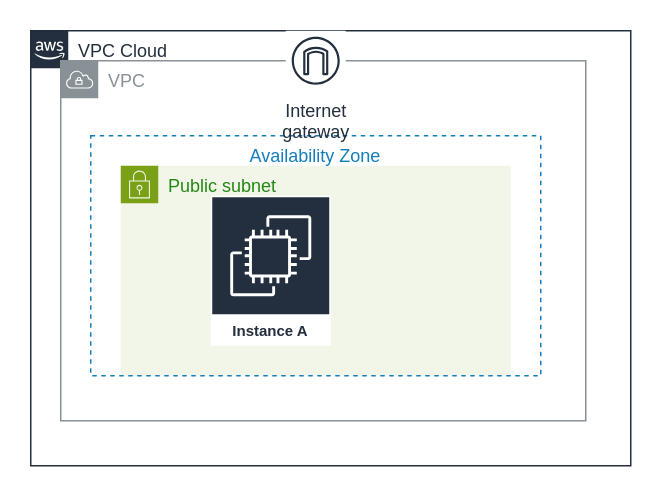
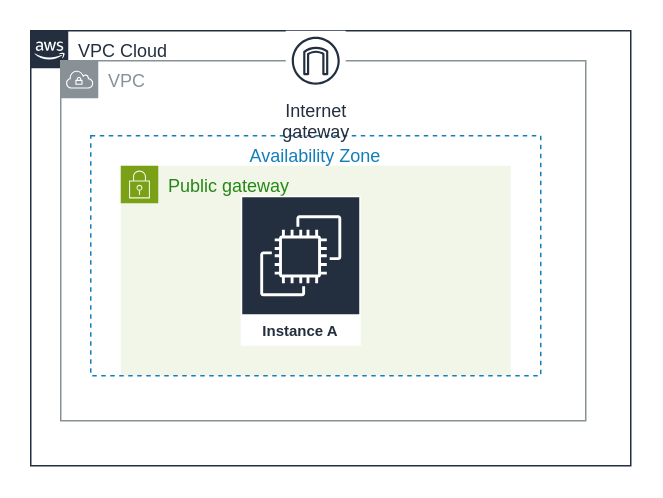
(227, 187) -> (232, 187)
(271, 271) -> (301, 271)
